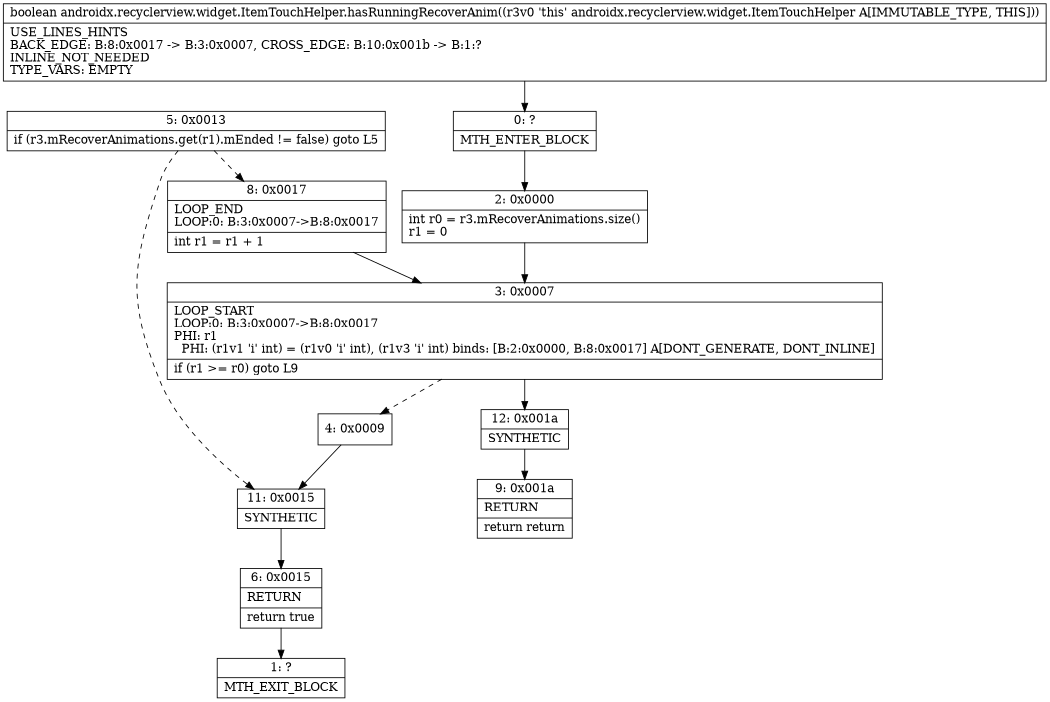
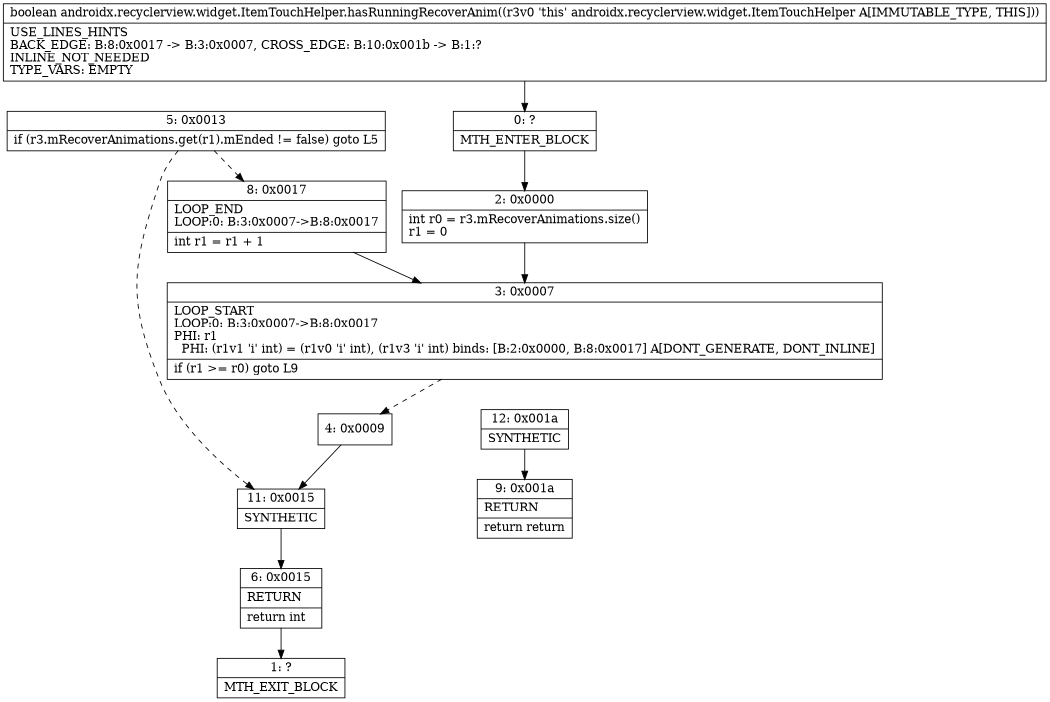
(525, 390) -> none
(281, 618) -> (276, 618)
